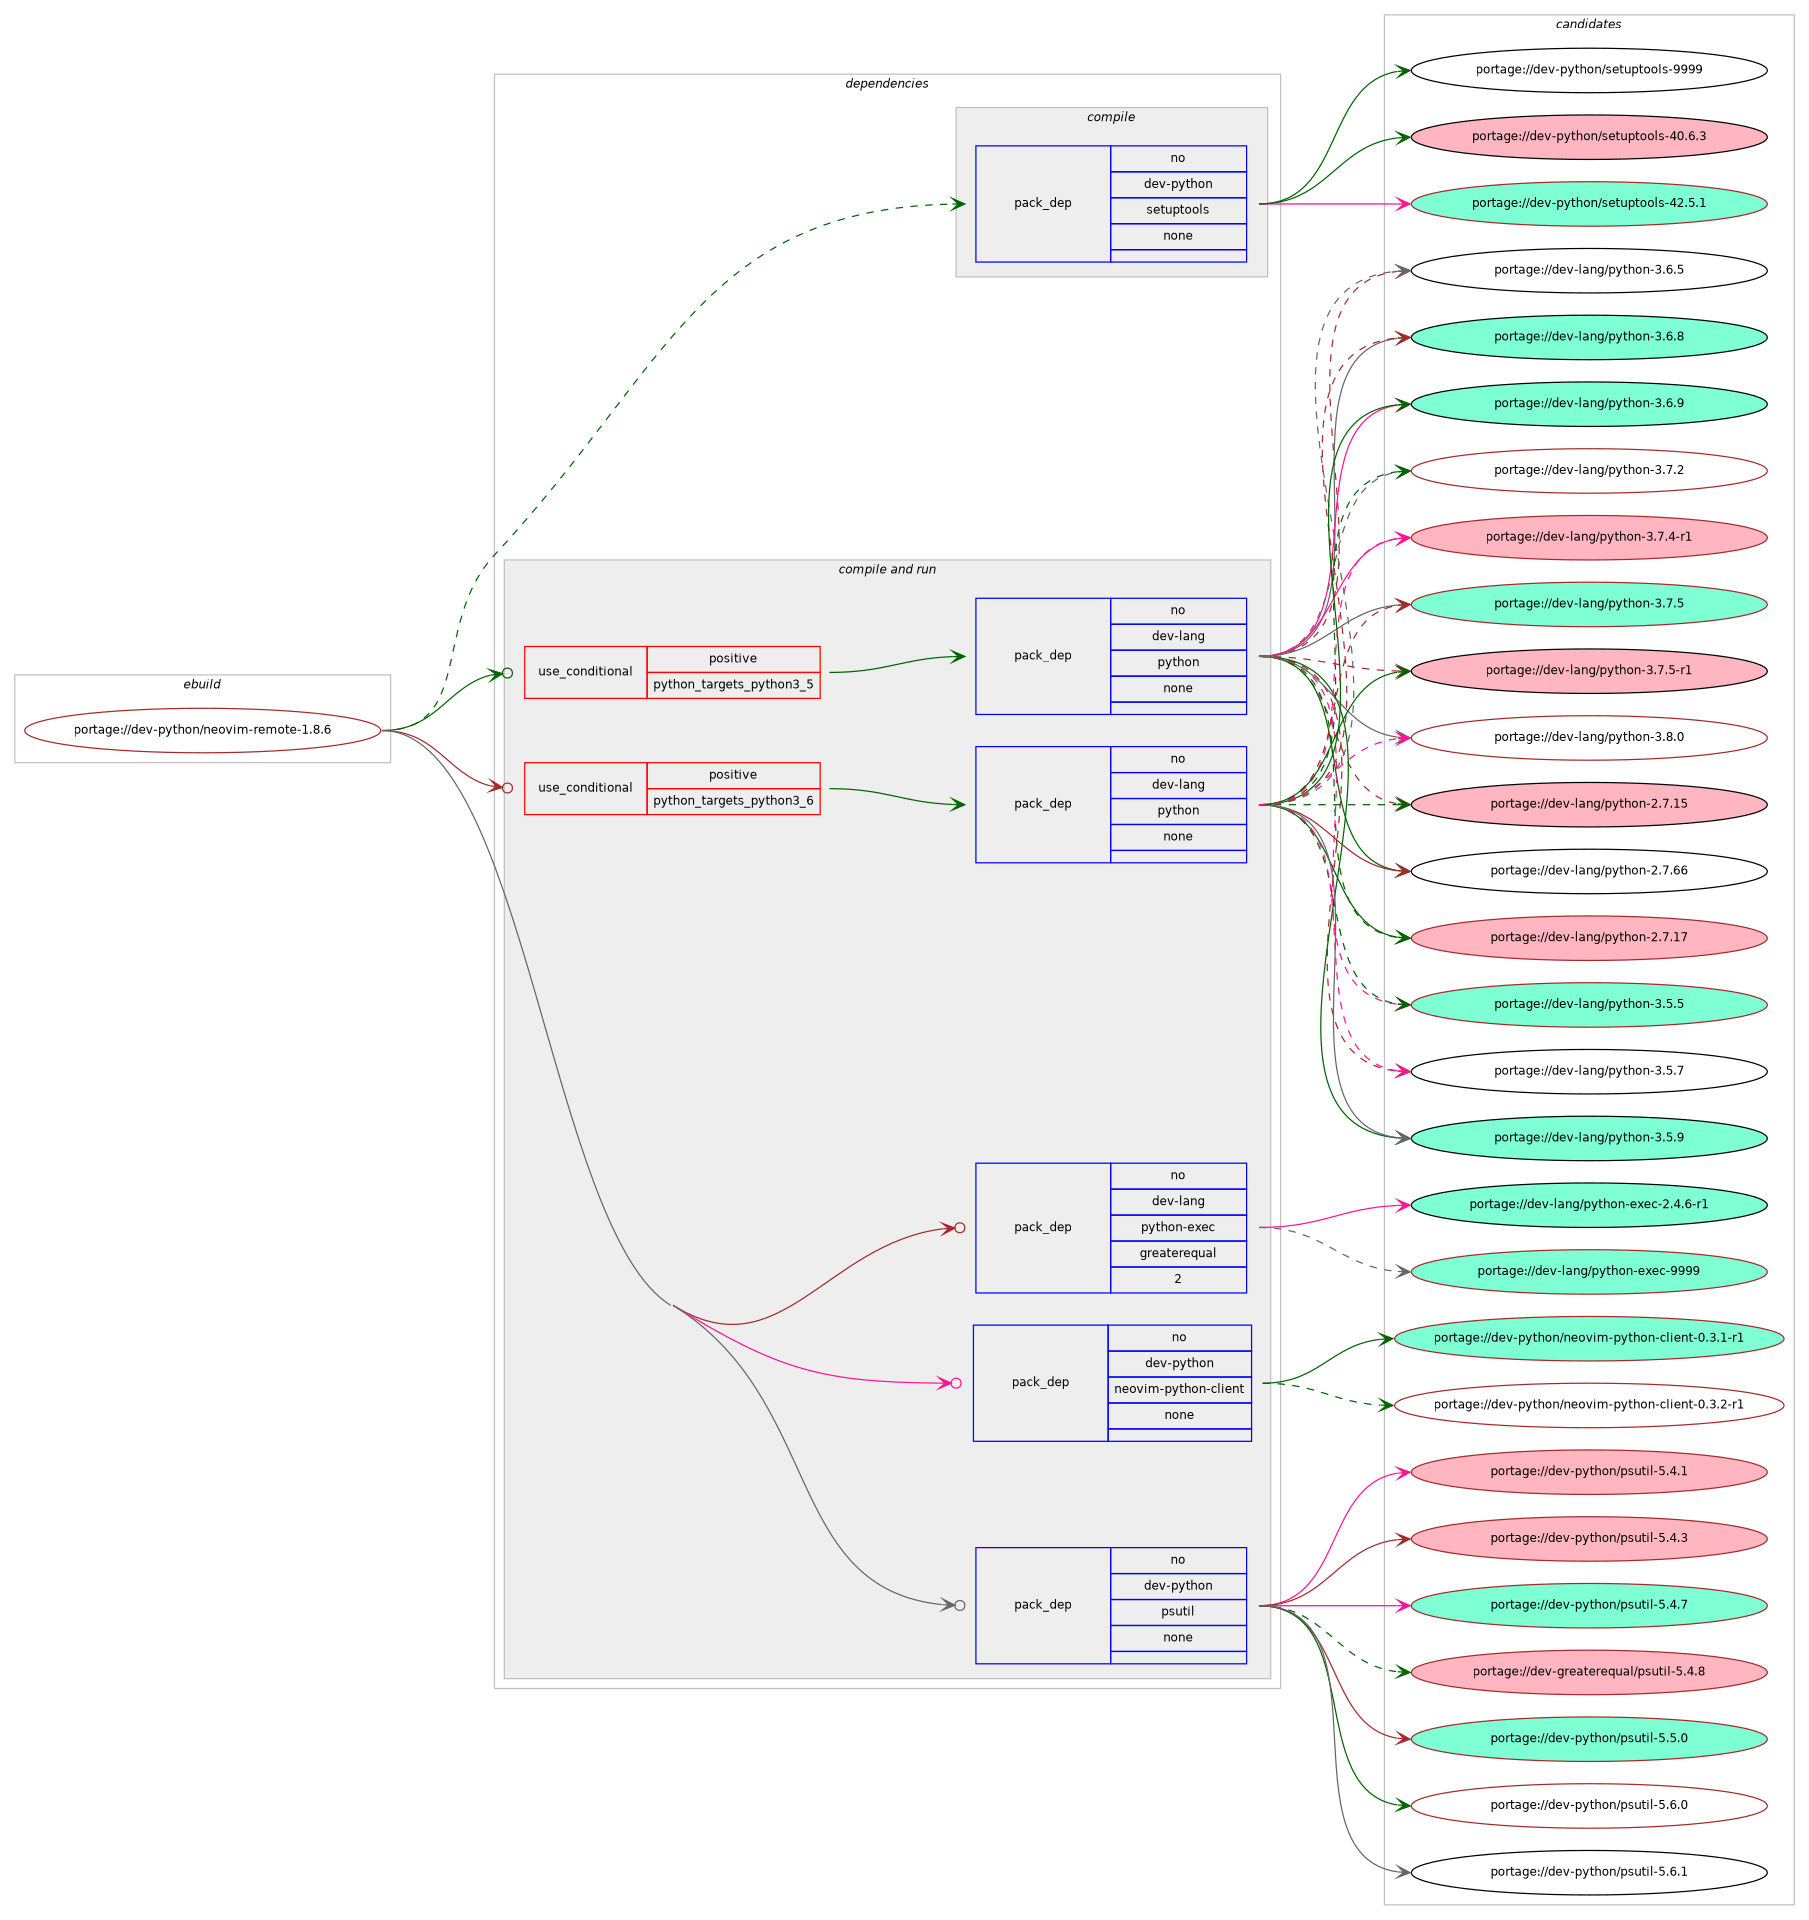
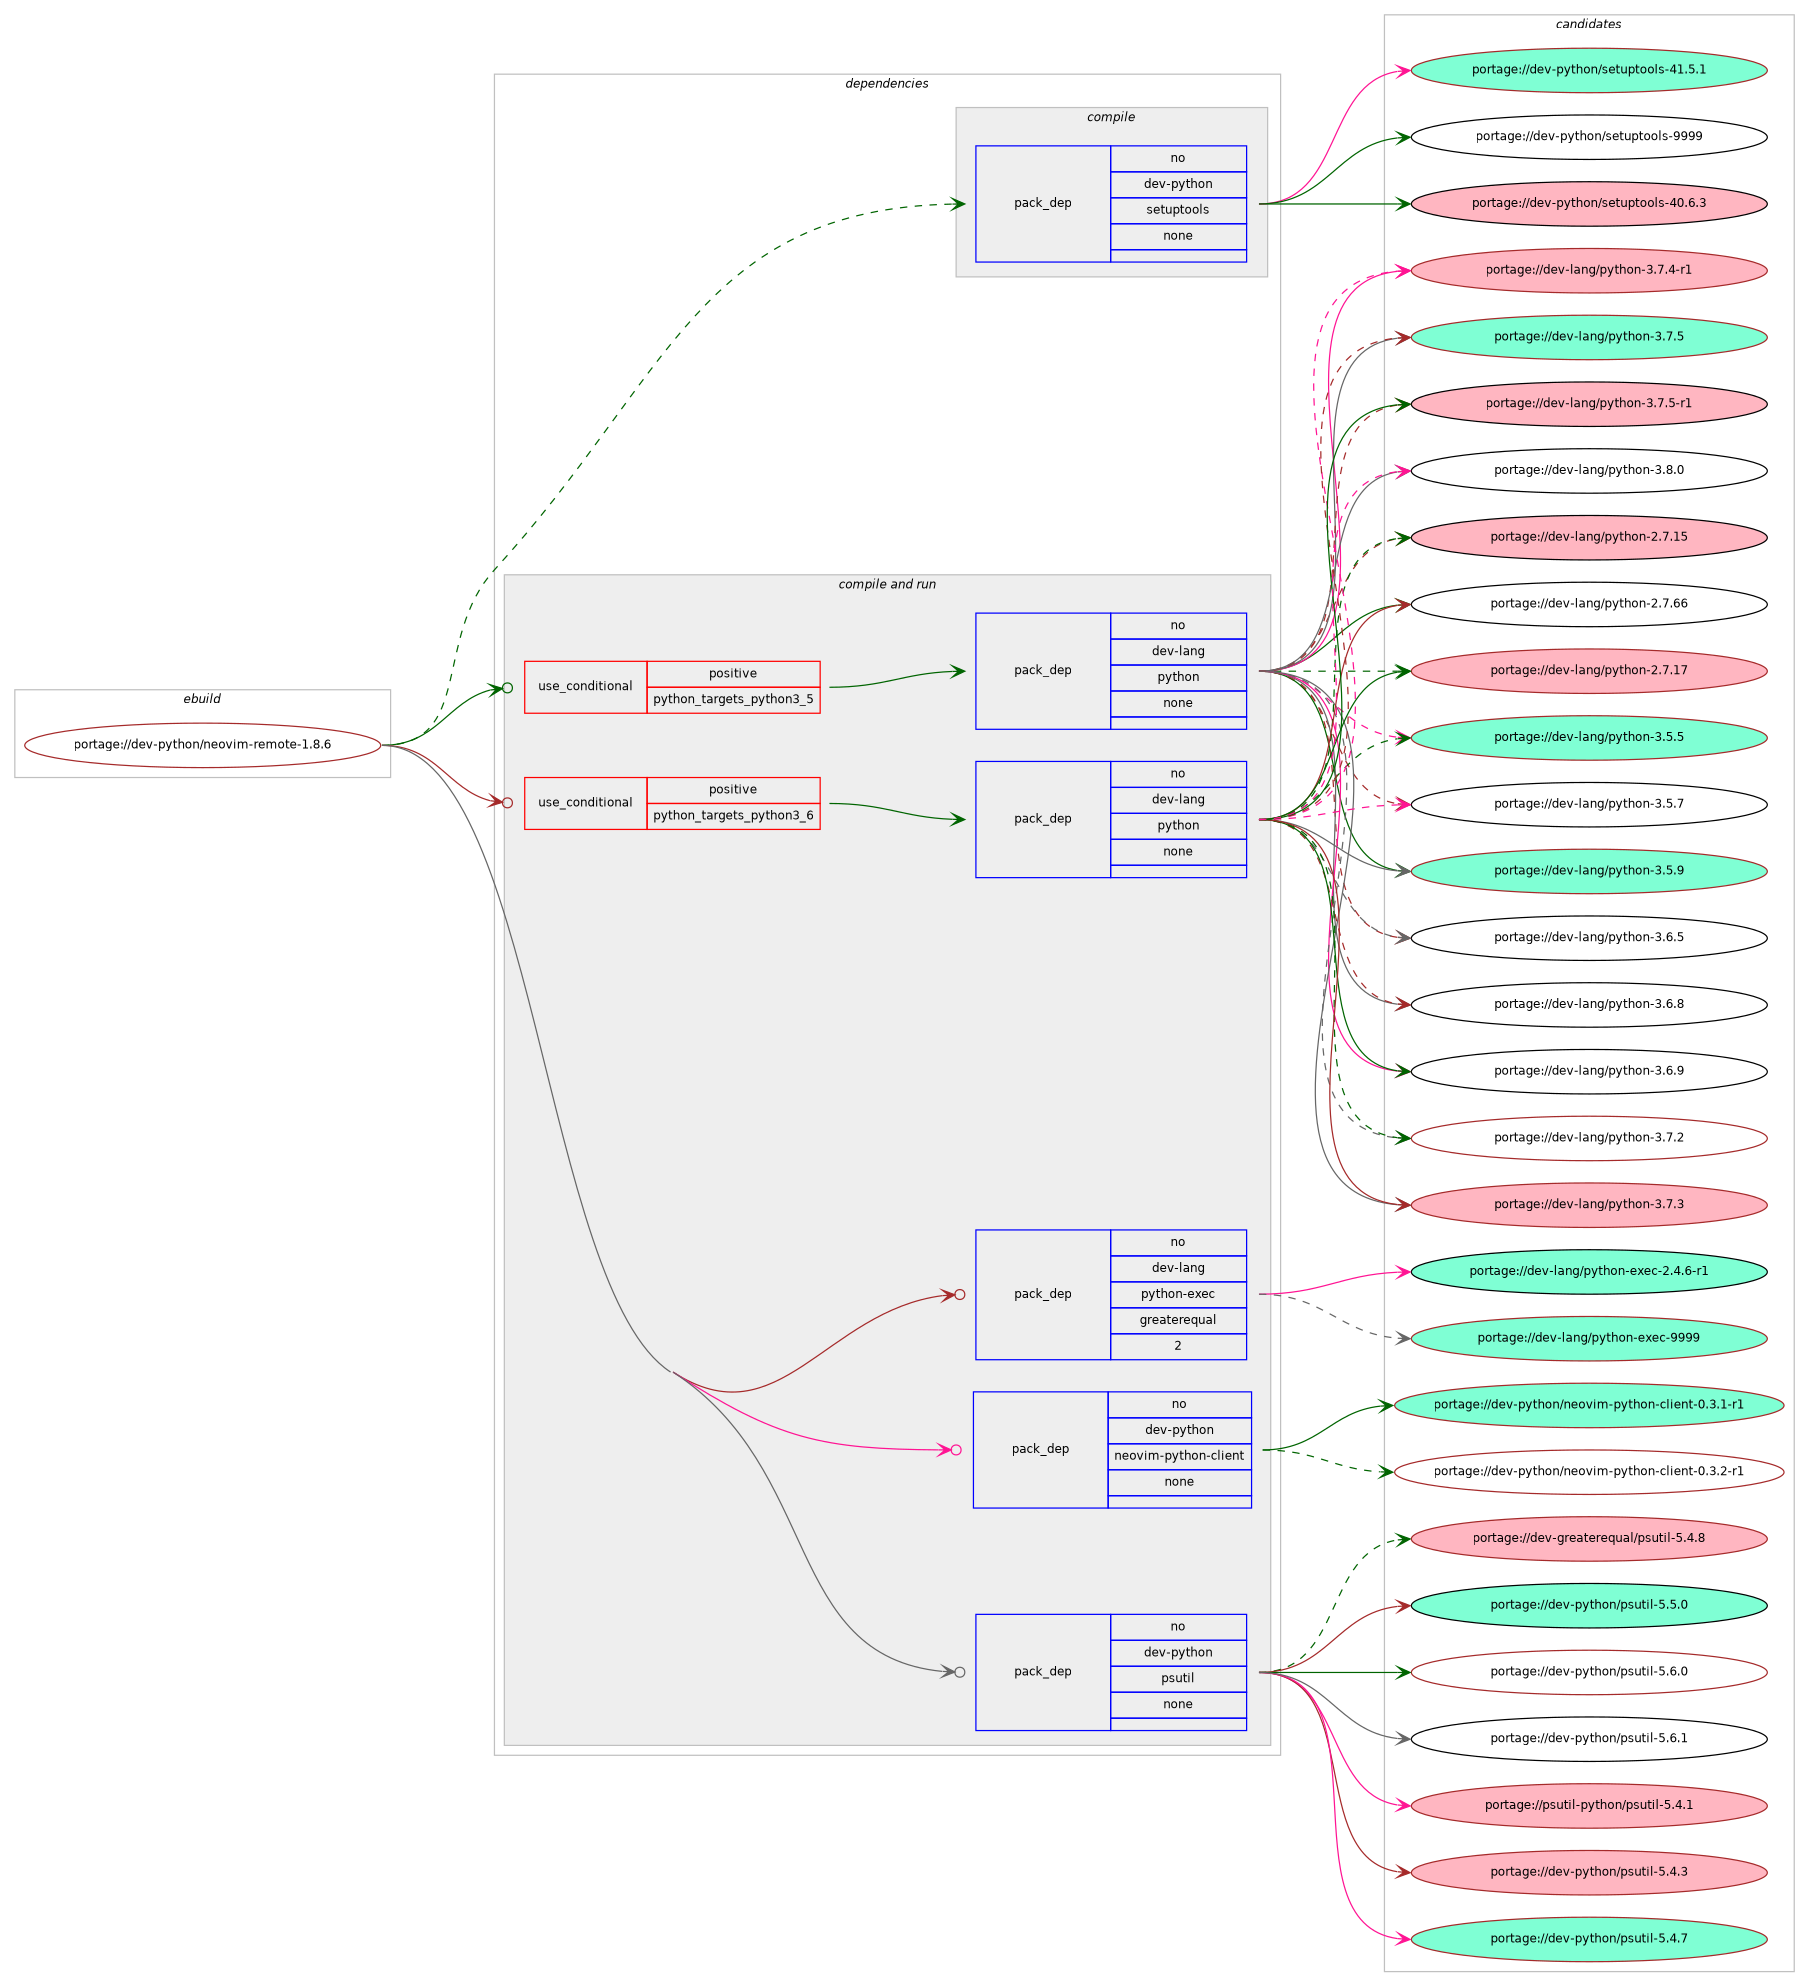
(1589, 204) -> (1589, 70)
(1589, 337) -> (1589, 1005)
(1589, 404) -> (1589, 1072)
(1589, 738) -> (1589, 471)
(1589, 1138) -> (1589, 871)
none -> (1589, 1205)
(1589, 1472) -> (1589, 1806)
(1589, 1739) -> (1589, 1606)
